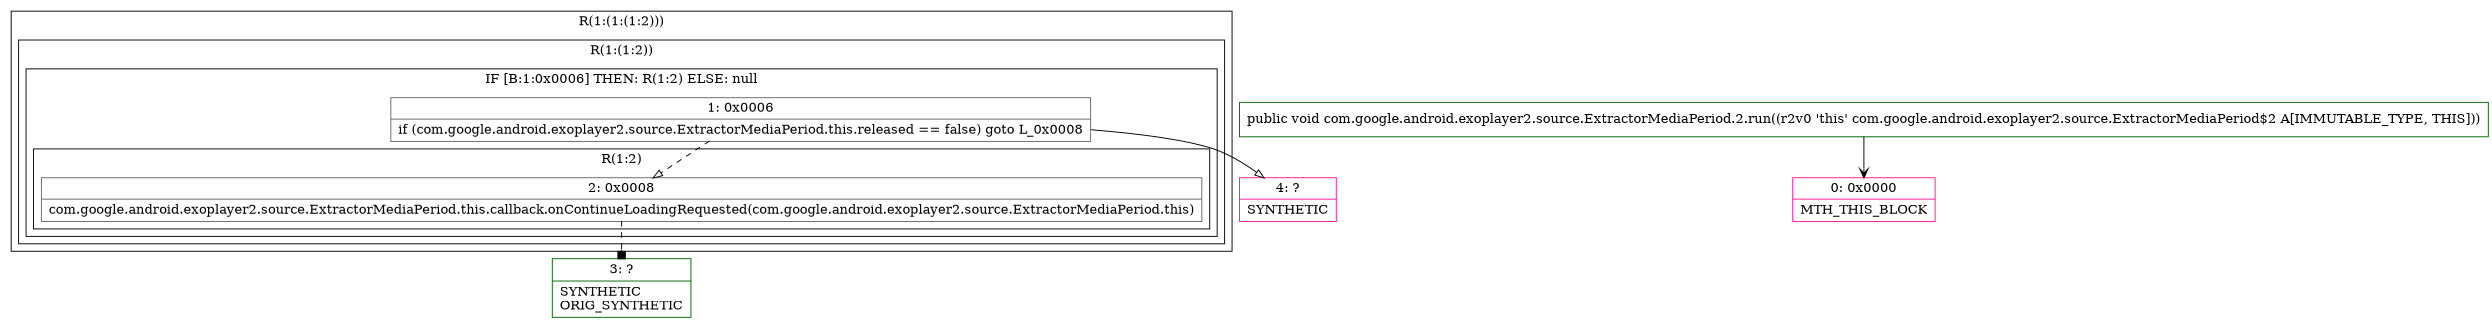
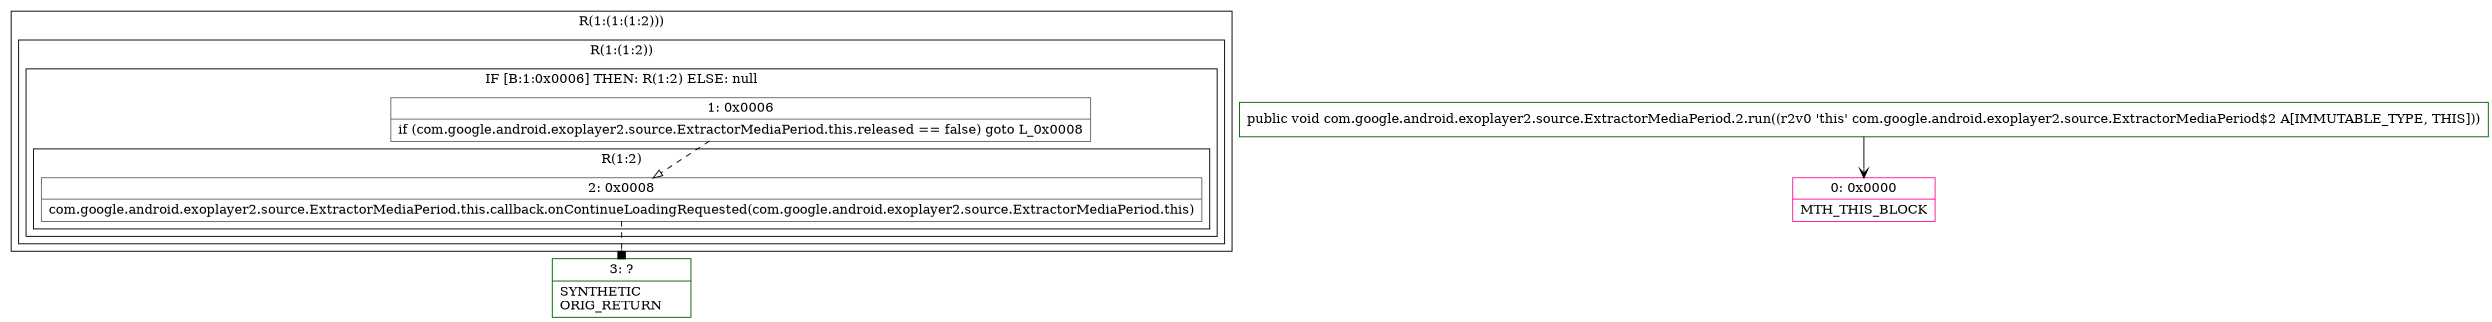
(1288, 200) -> none
(622, 306) -> (611, 306)
